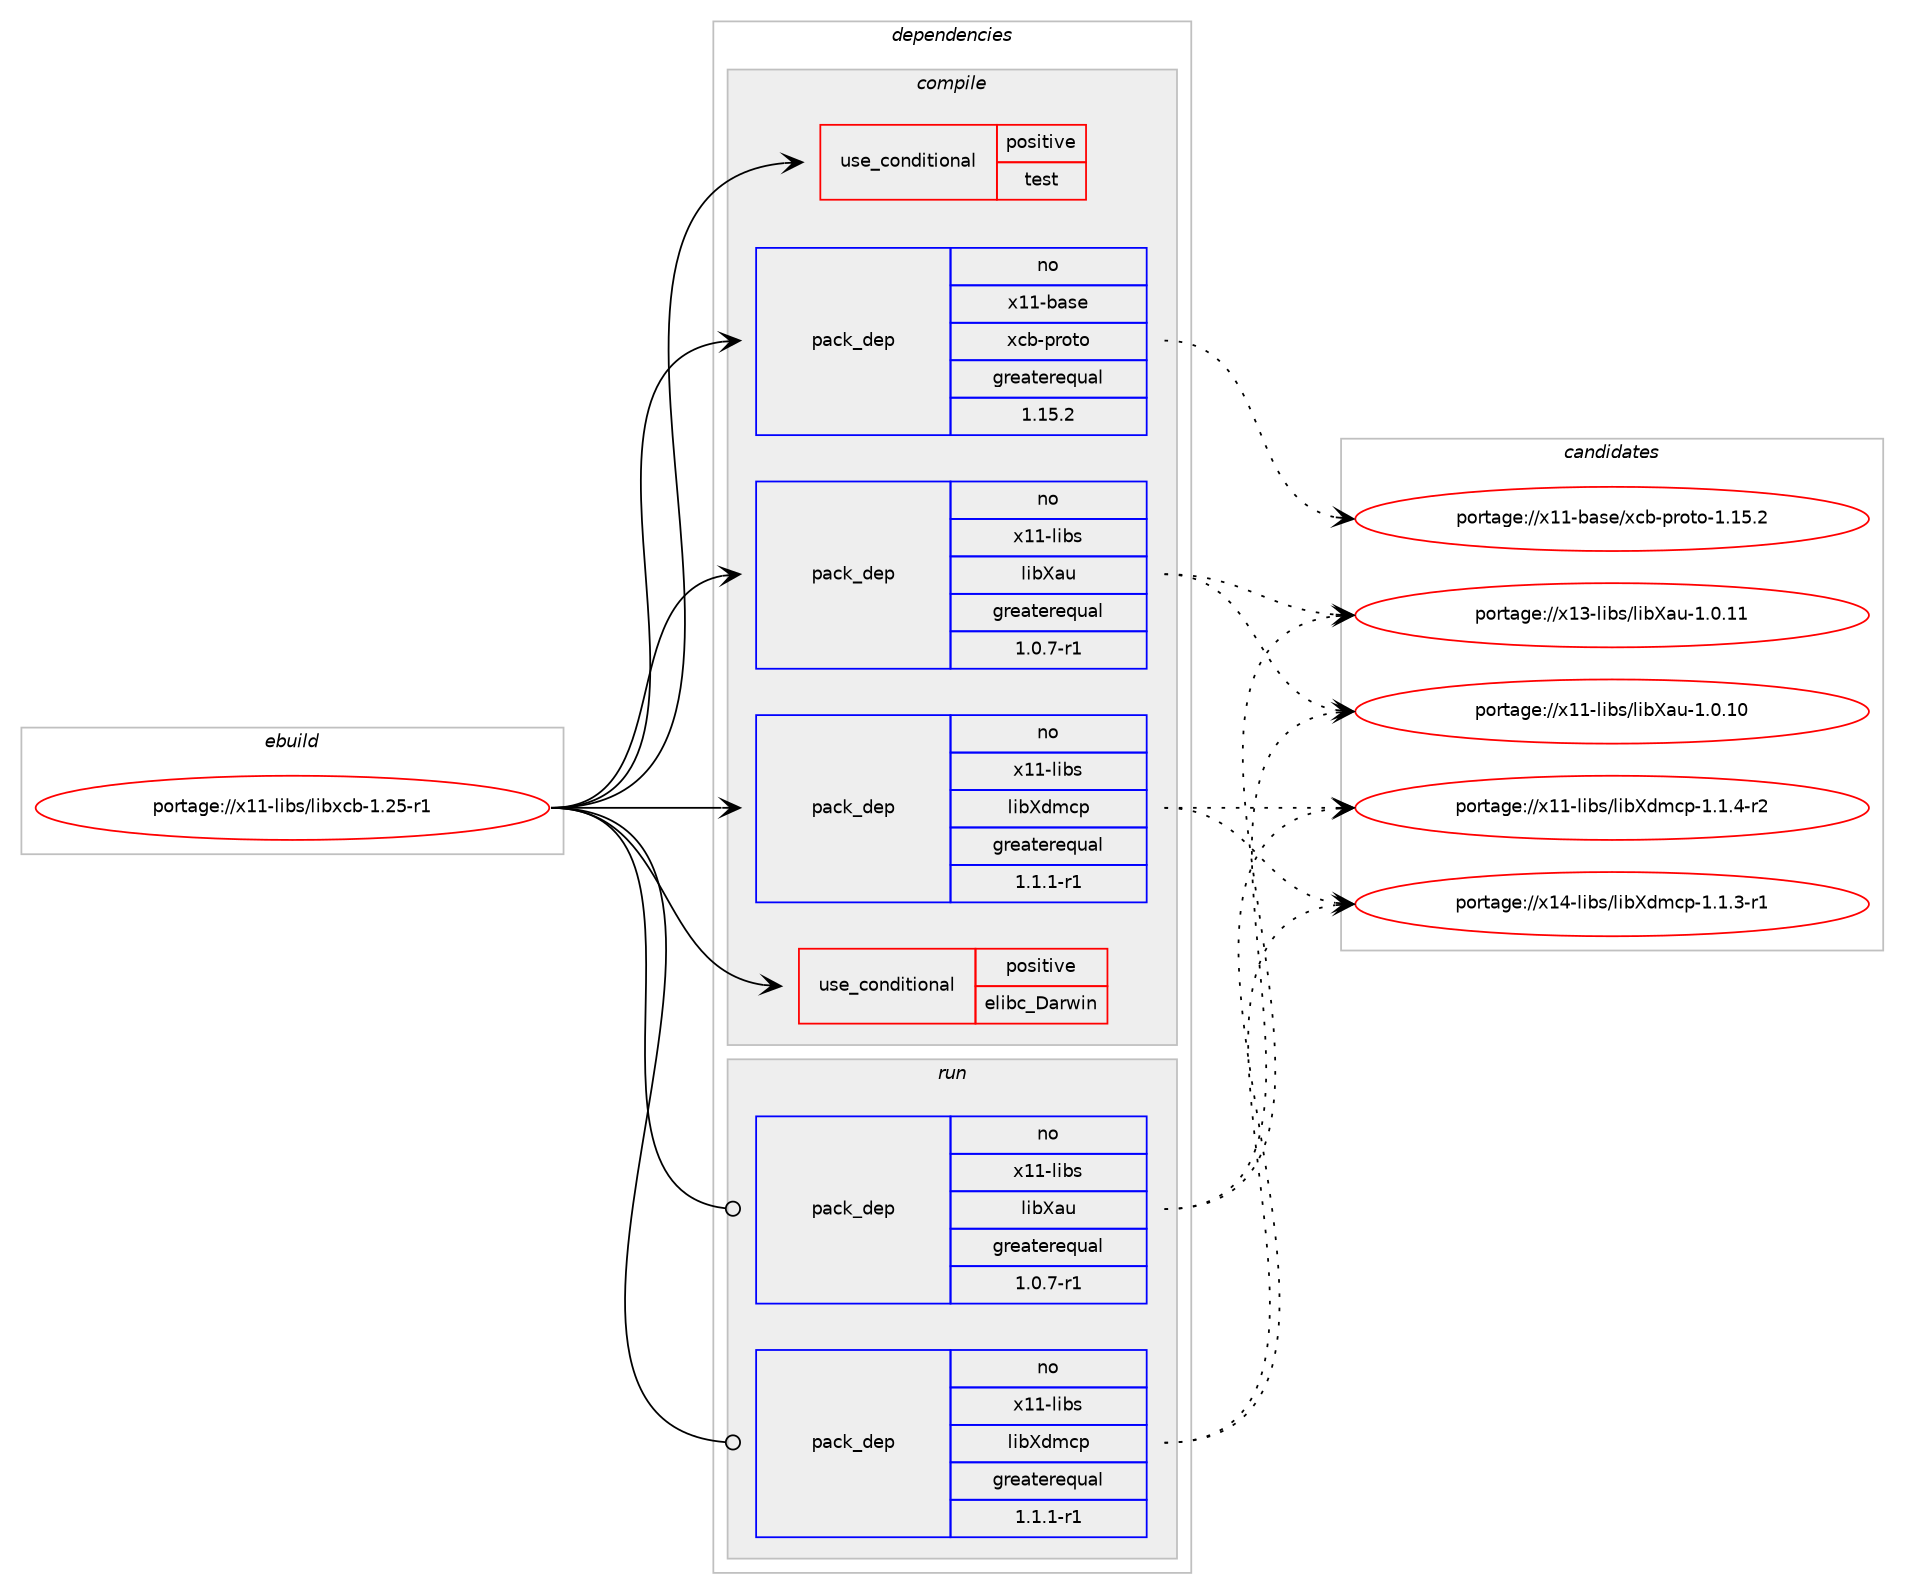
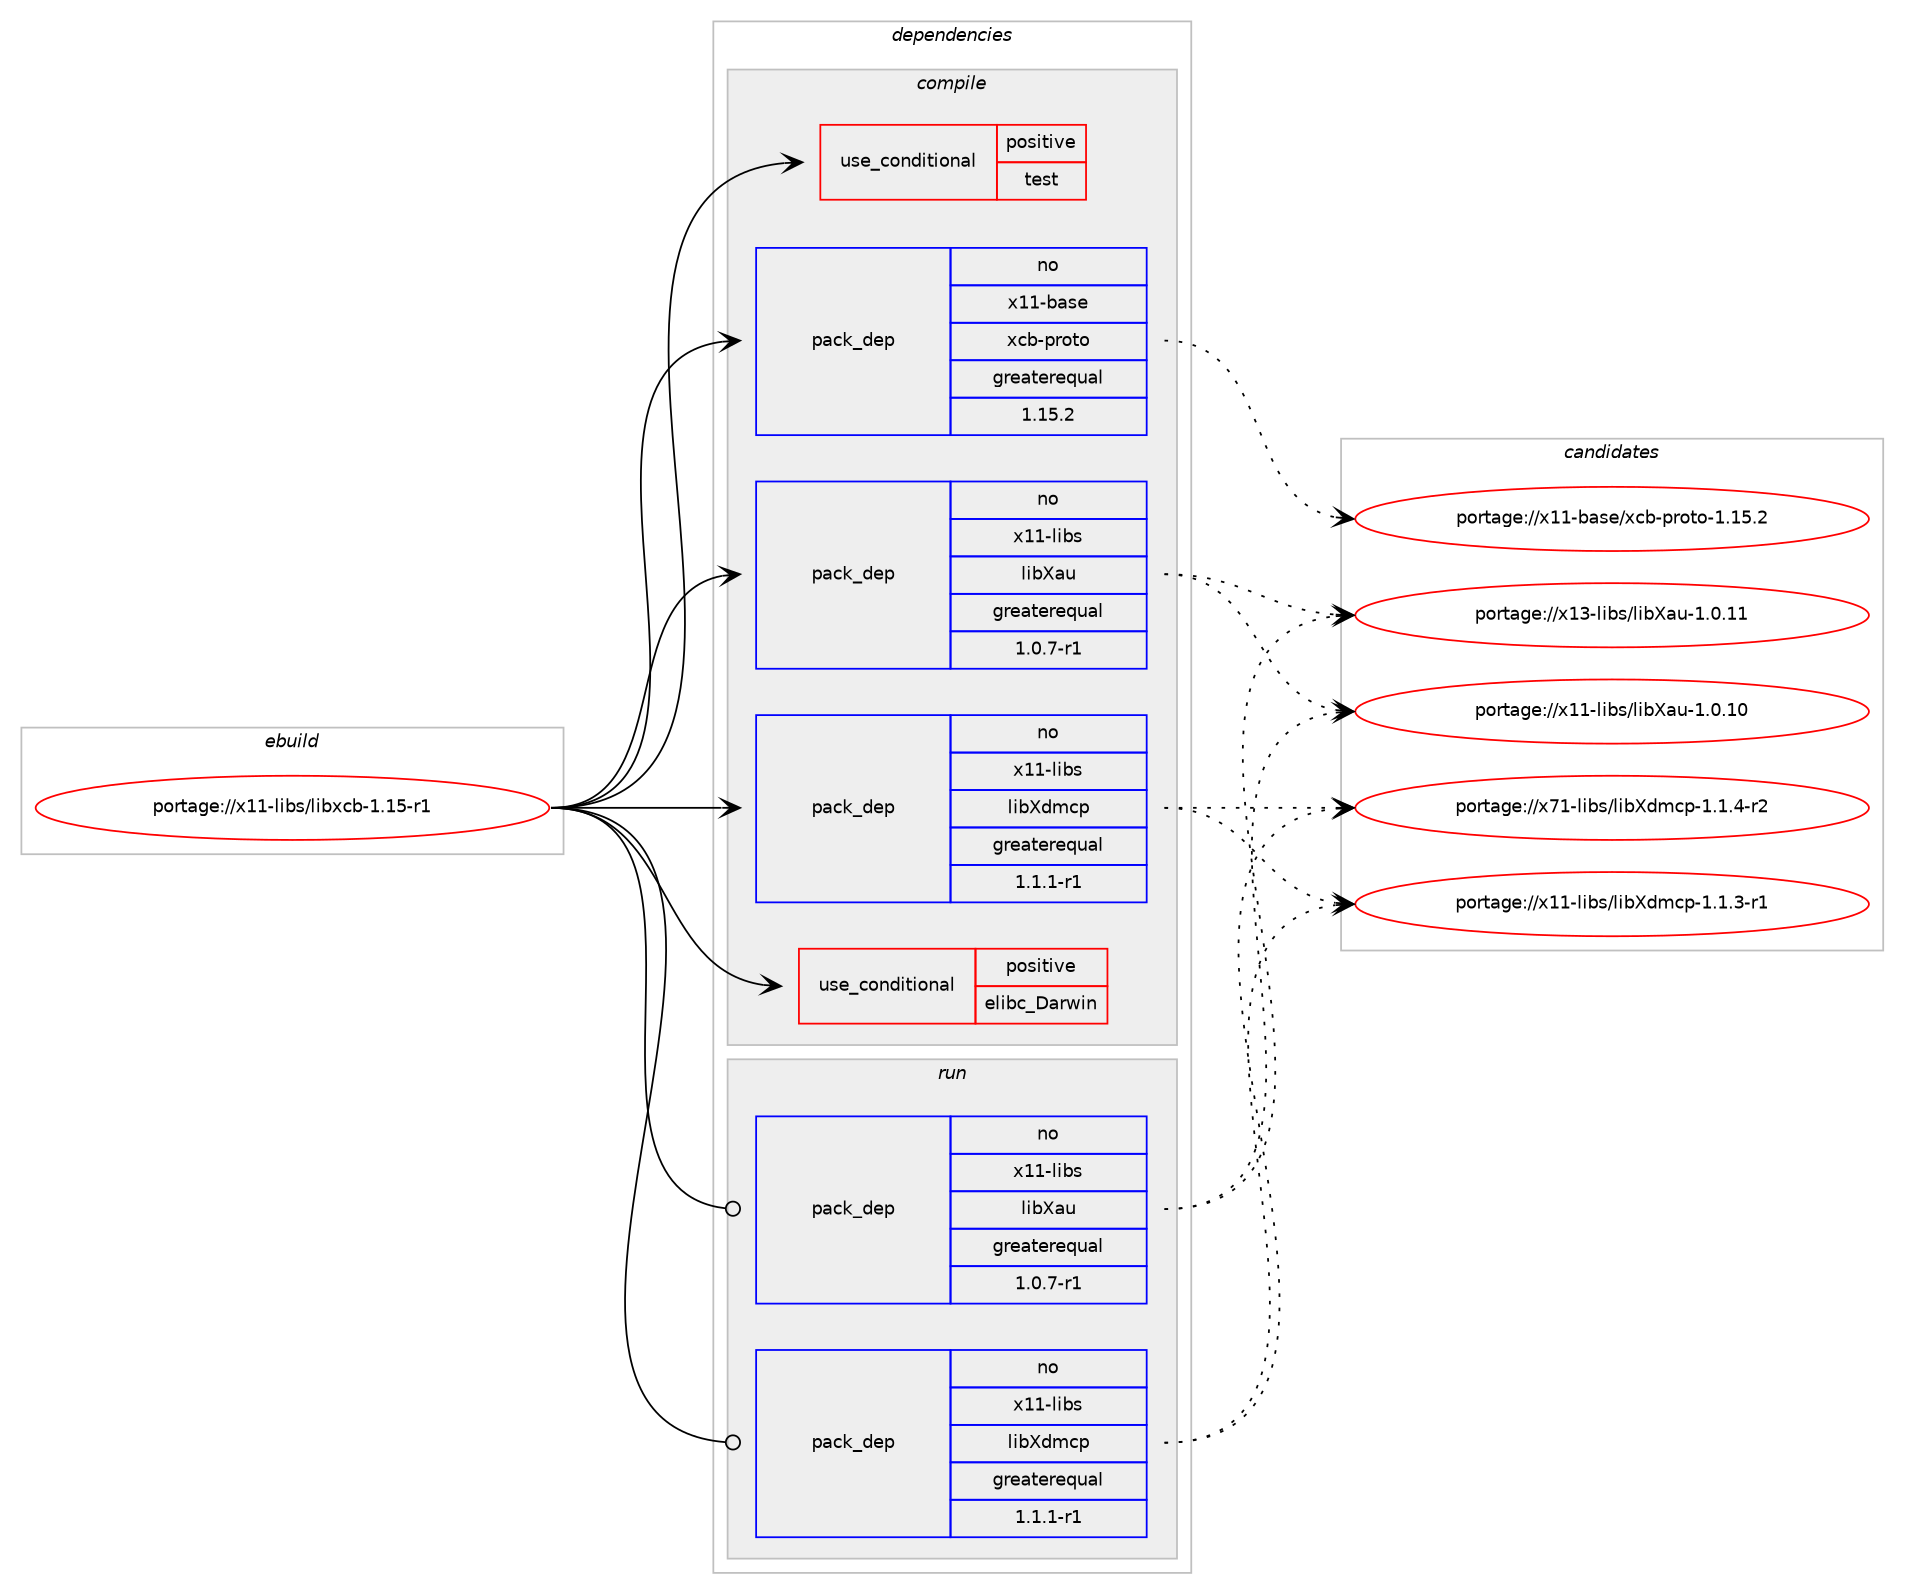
(292, 808) -> (292, 808)
(1612, 808) -> (1612, 808)
(1612, 904) -> (1612, 904)
